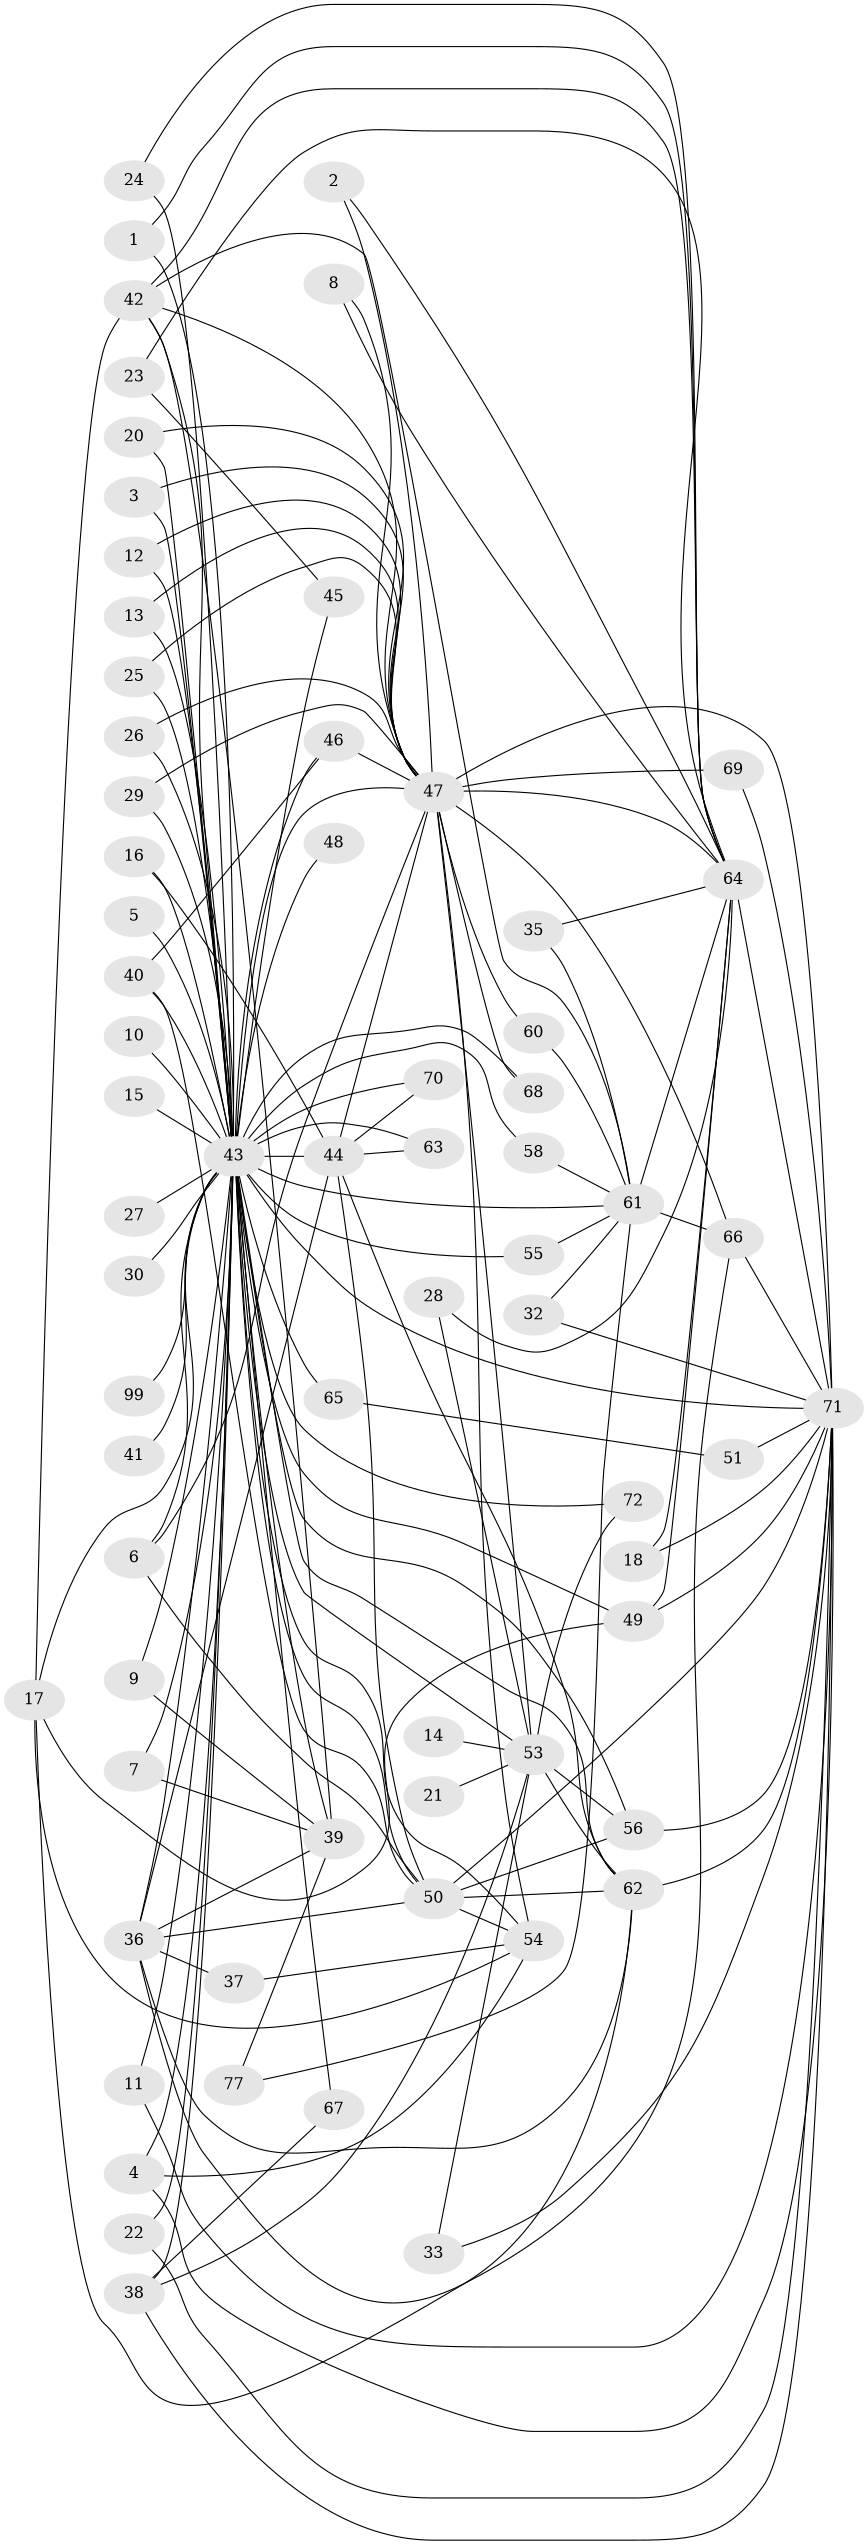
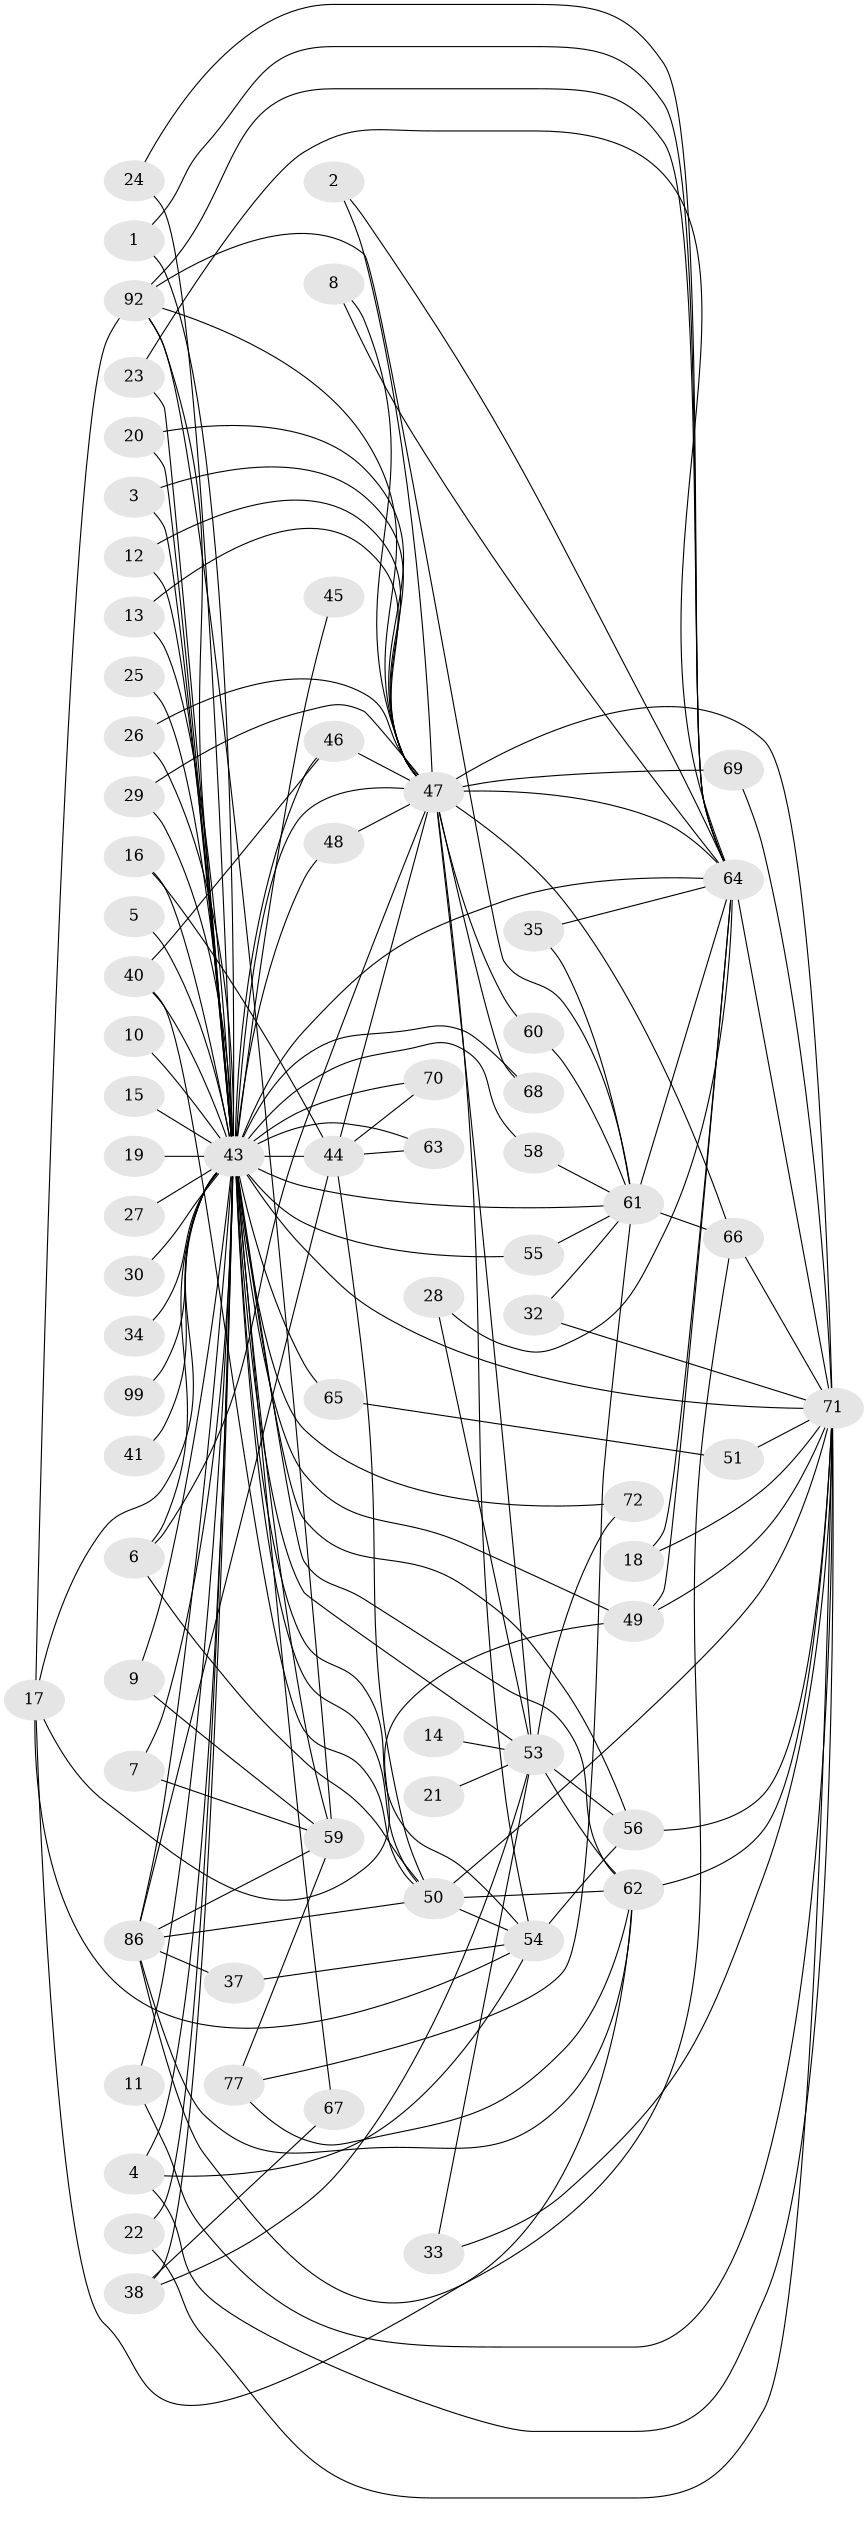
(134, 301) -> (134, 301)
(236, 486) -> (198, 763)
(356, 562) -> (384, 818)
none -> (428, 931)
none -> (134, 1156)
none -> (134, 1336)
(496, 1520) -> (486, 2108)
(334, 1839) -> (334, 1839)
(534, 1864) -> (592, 1873)
(134, 1941) -> (134, 1941)
(798, 2324) -> none
